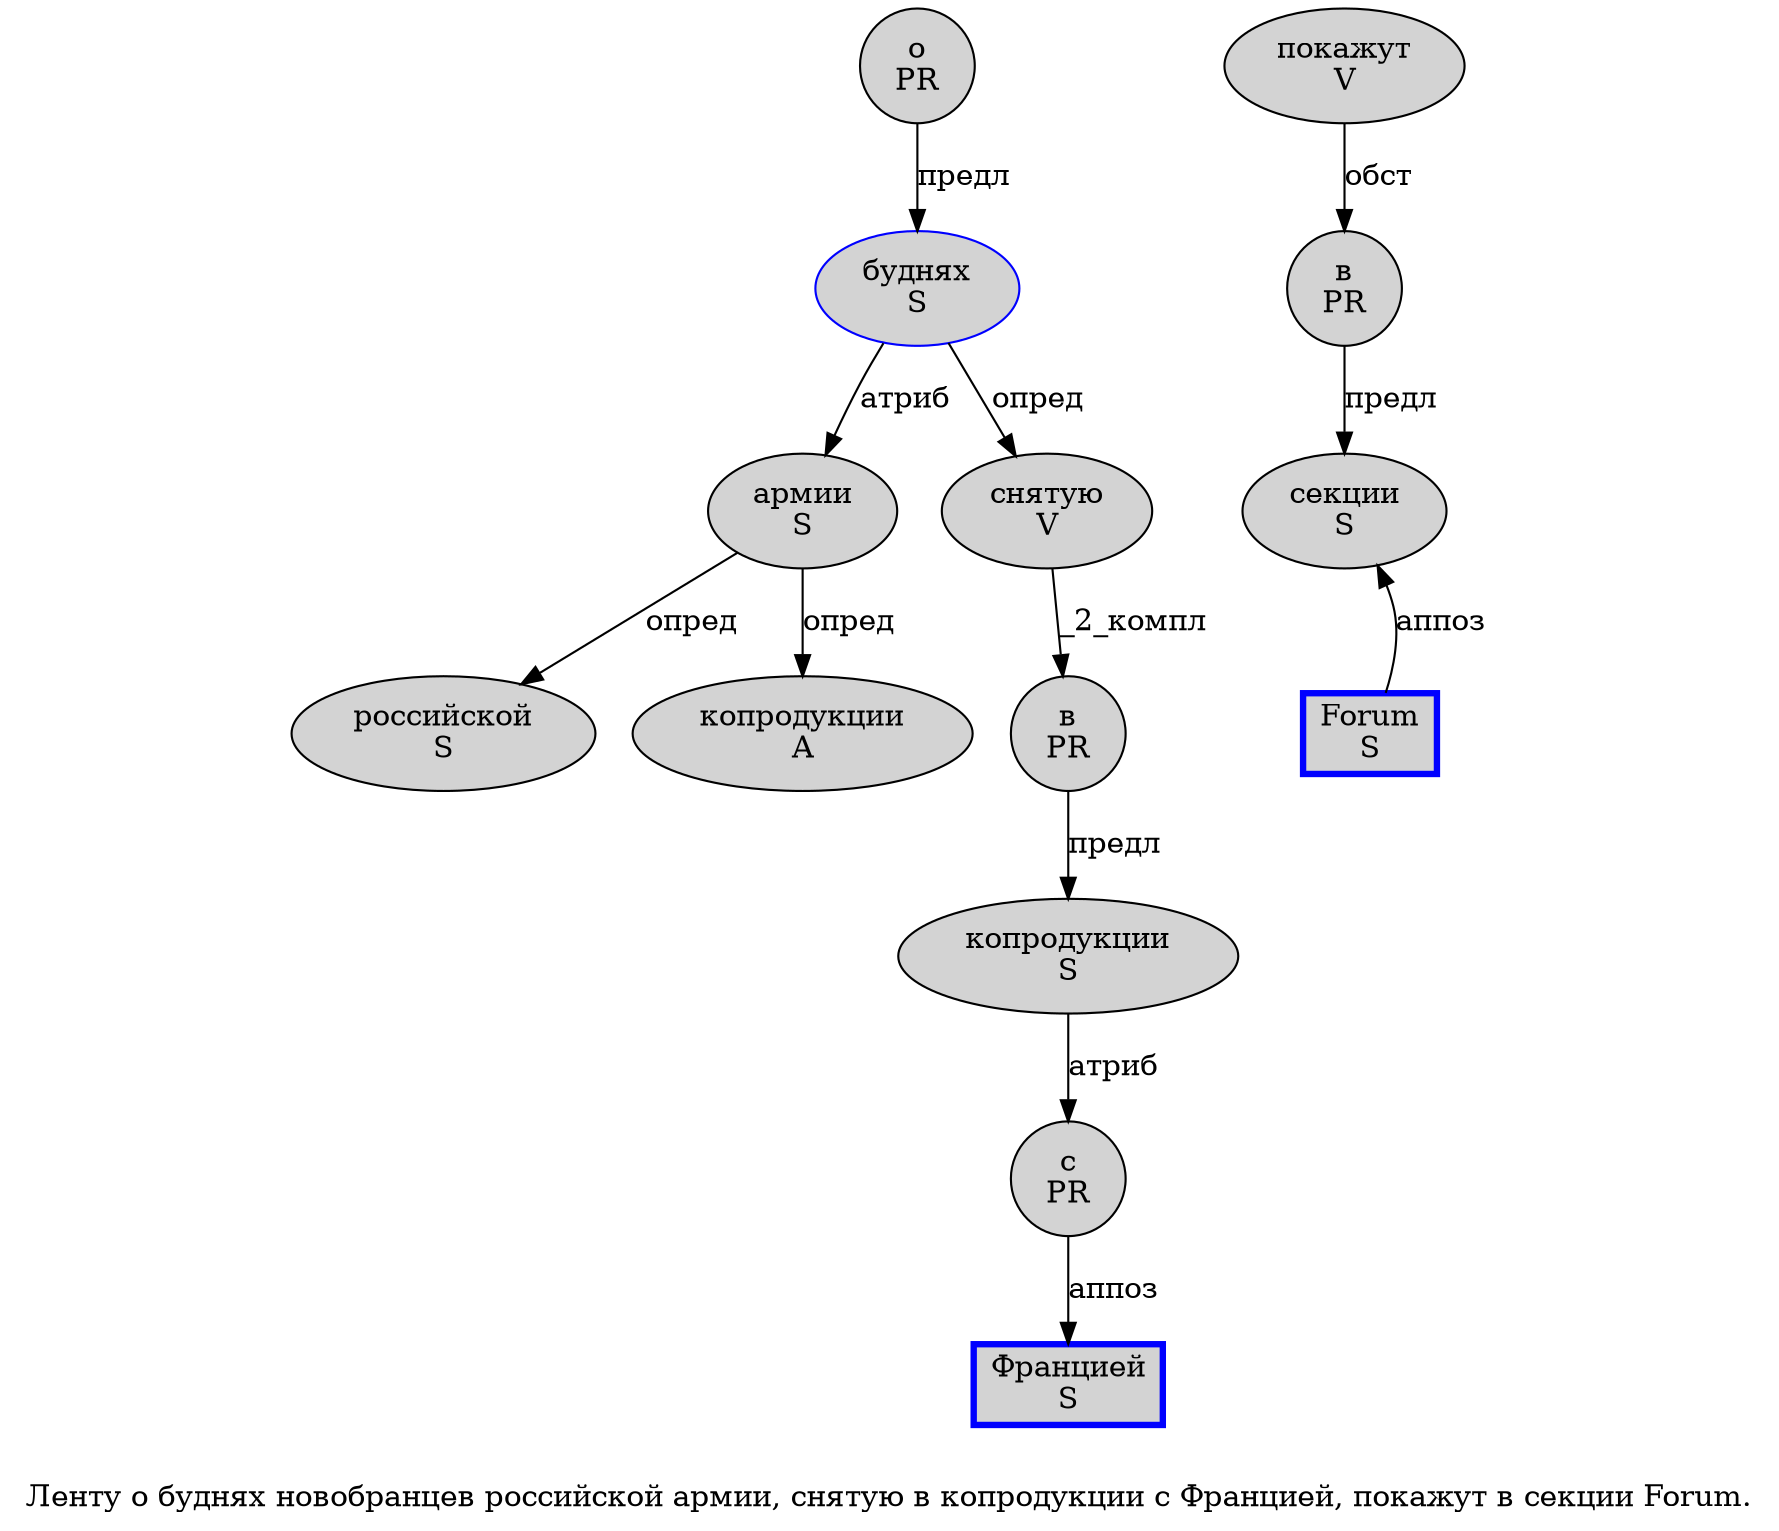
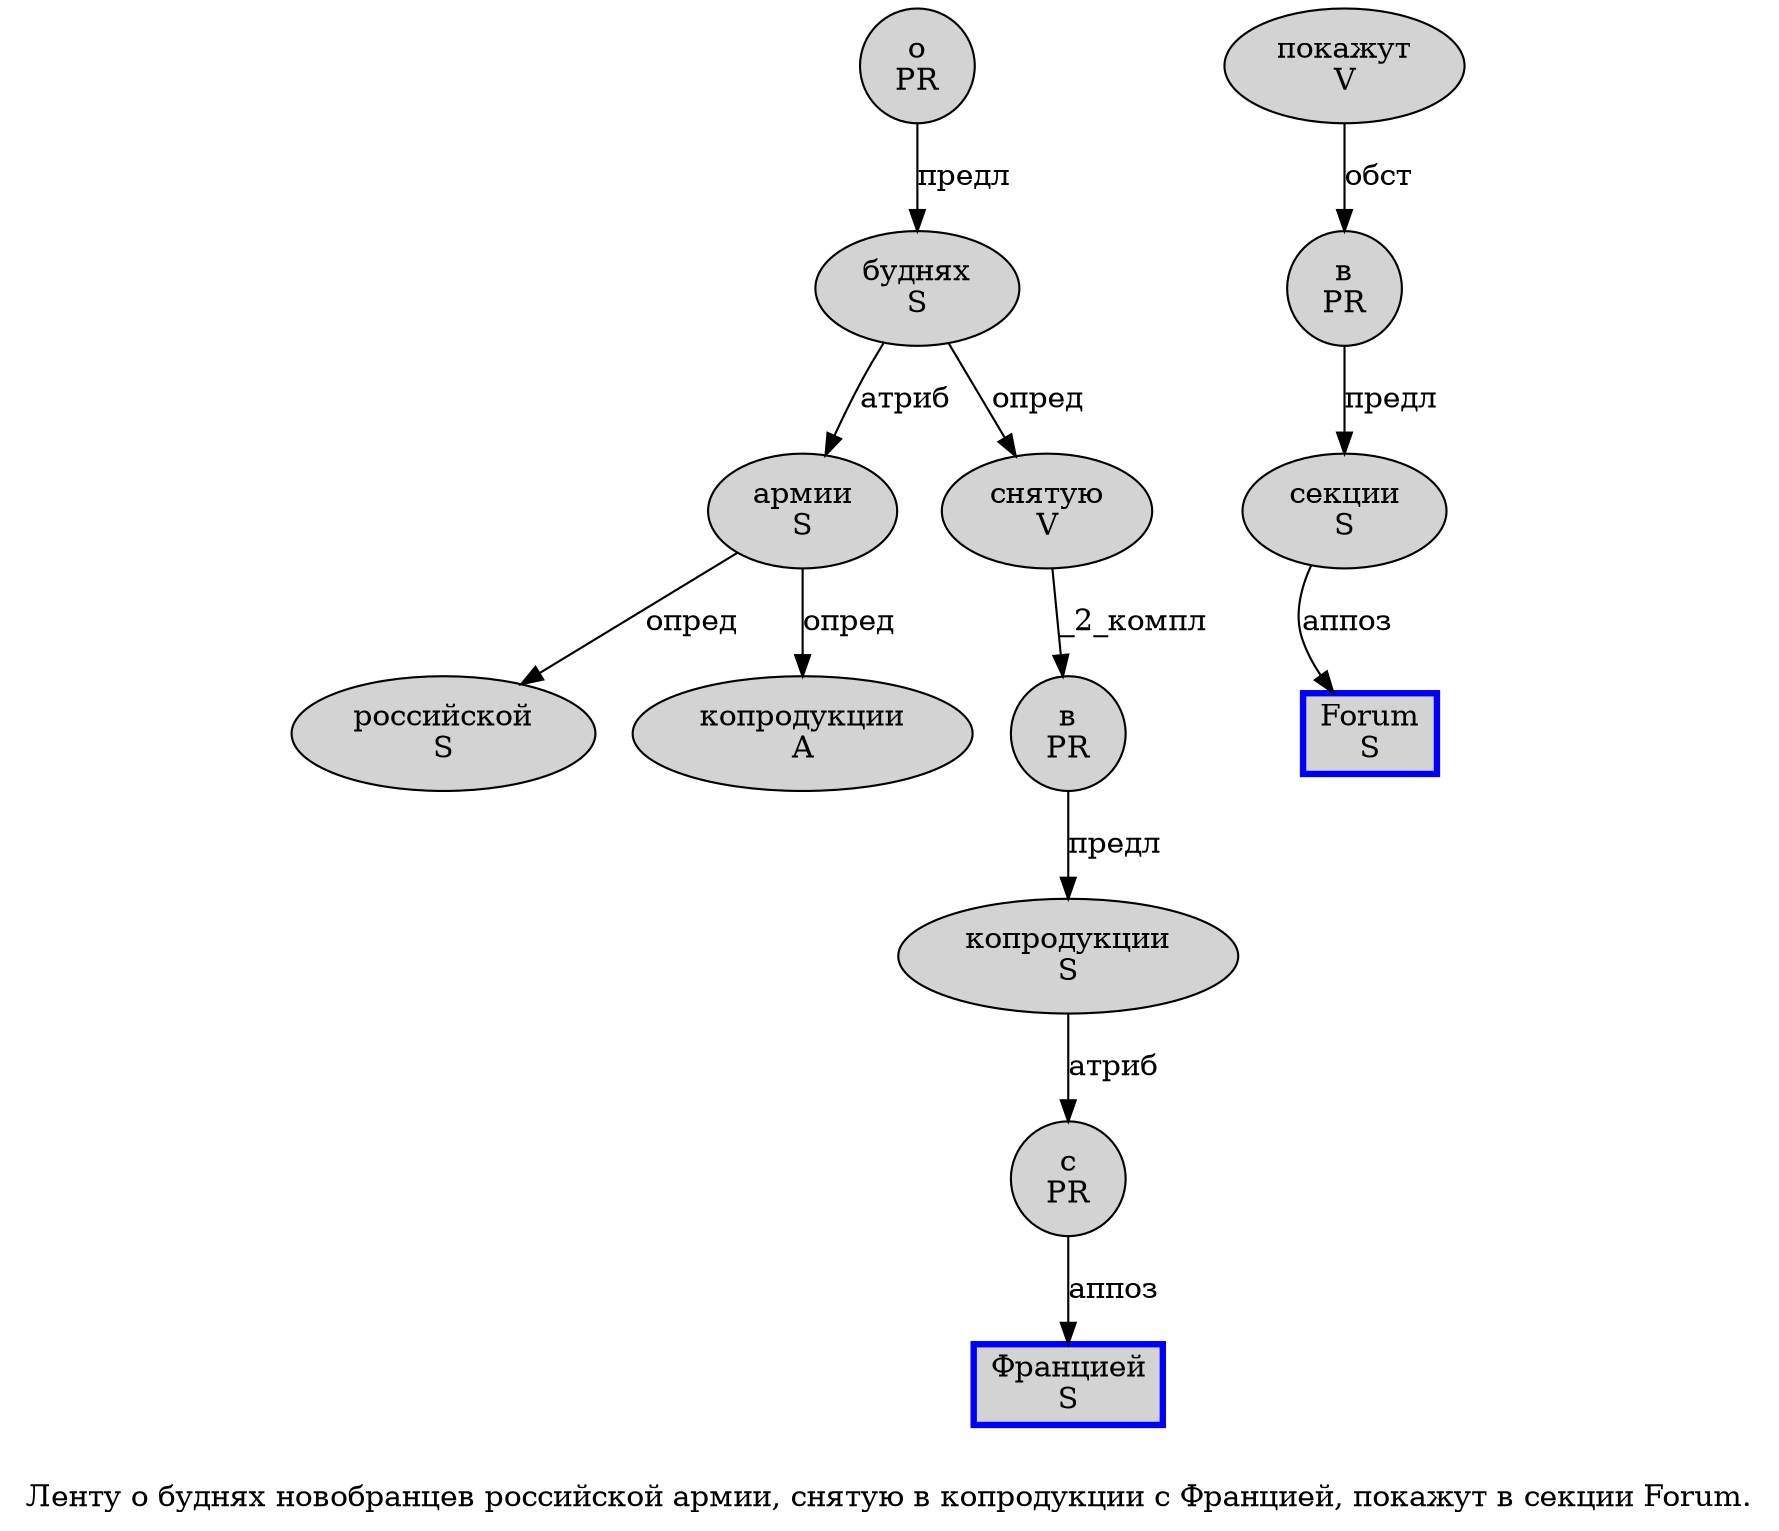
(917, 288) -> (917, 288)
(1396, 639) -> (1299, 622)
